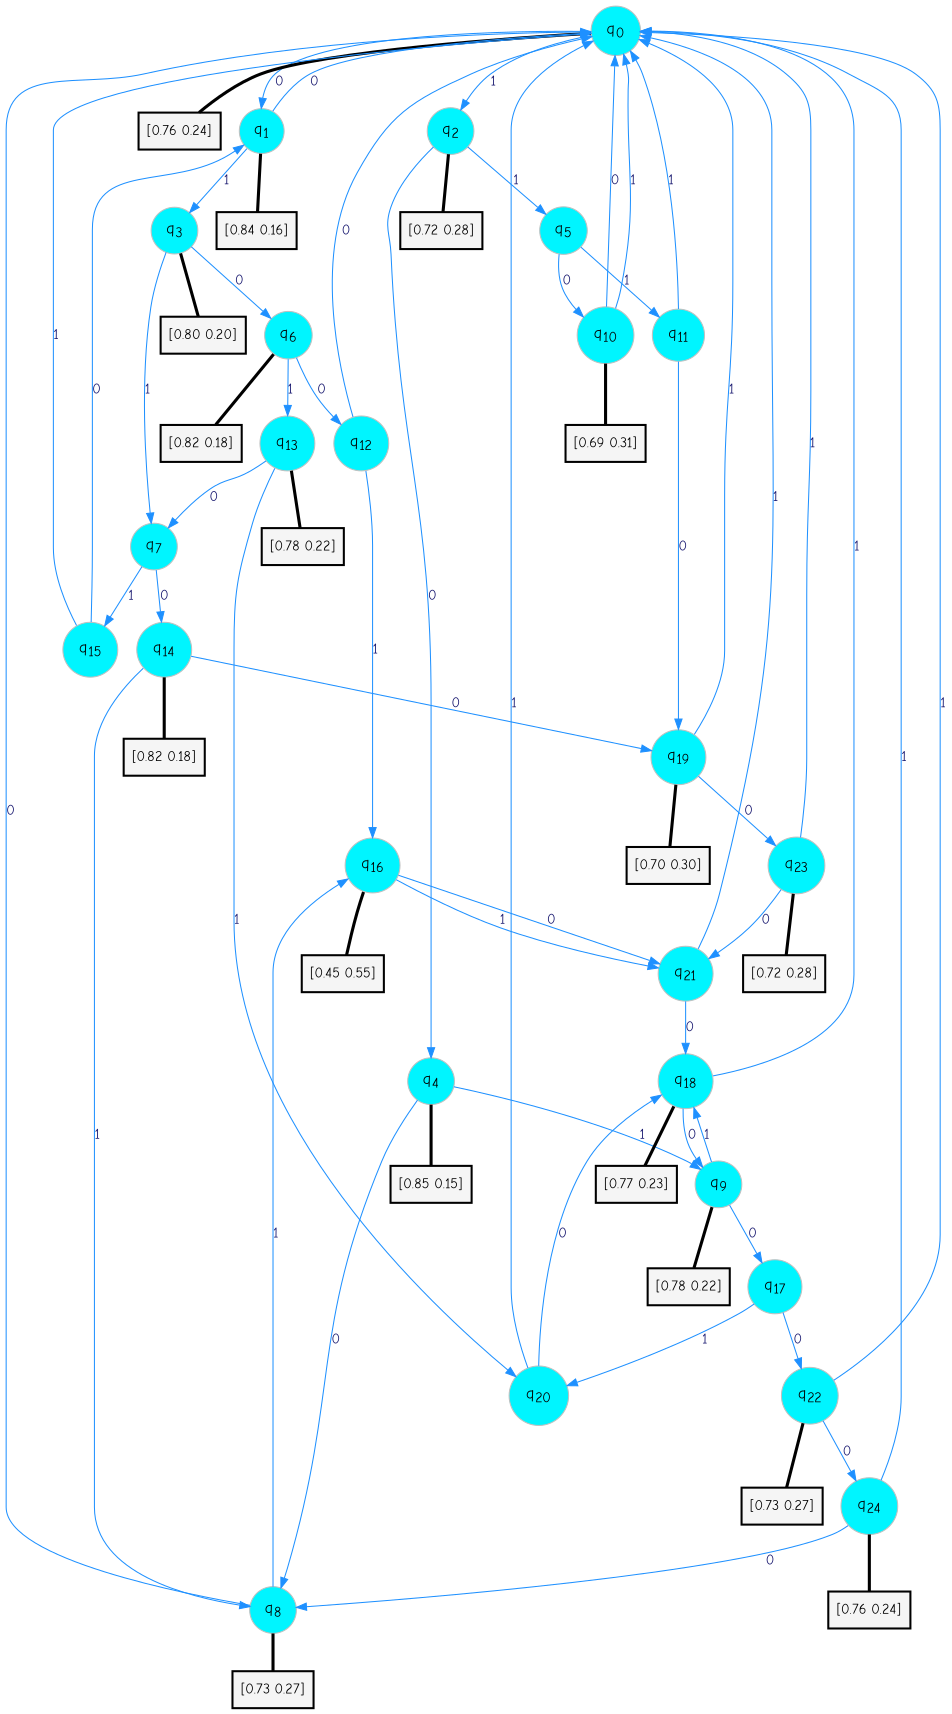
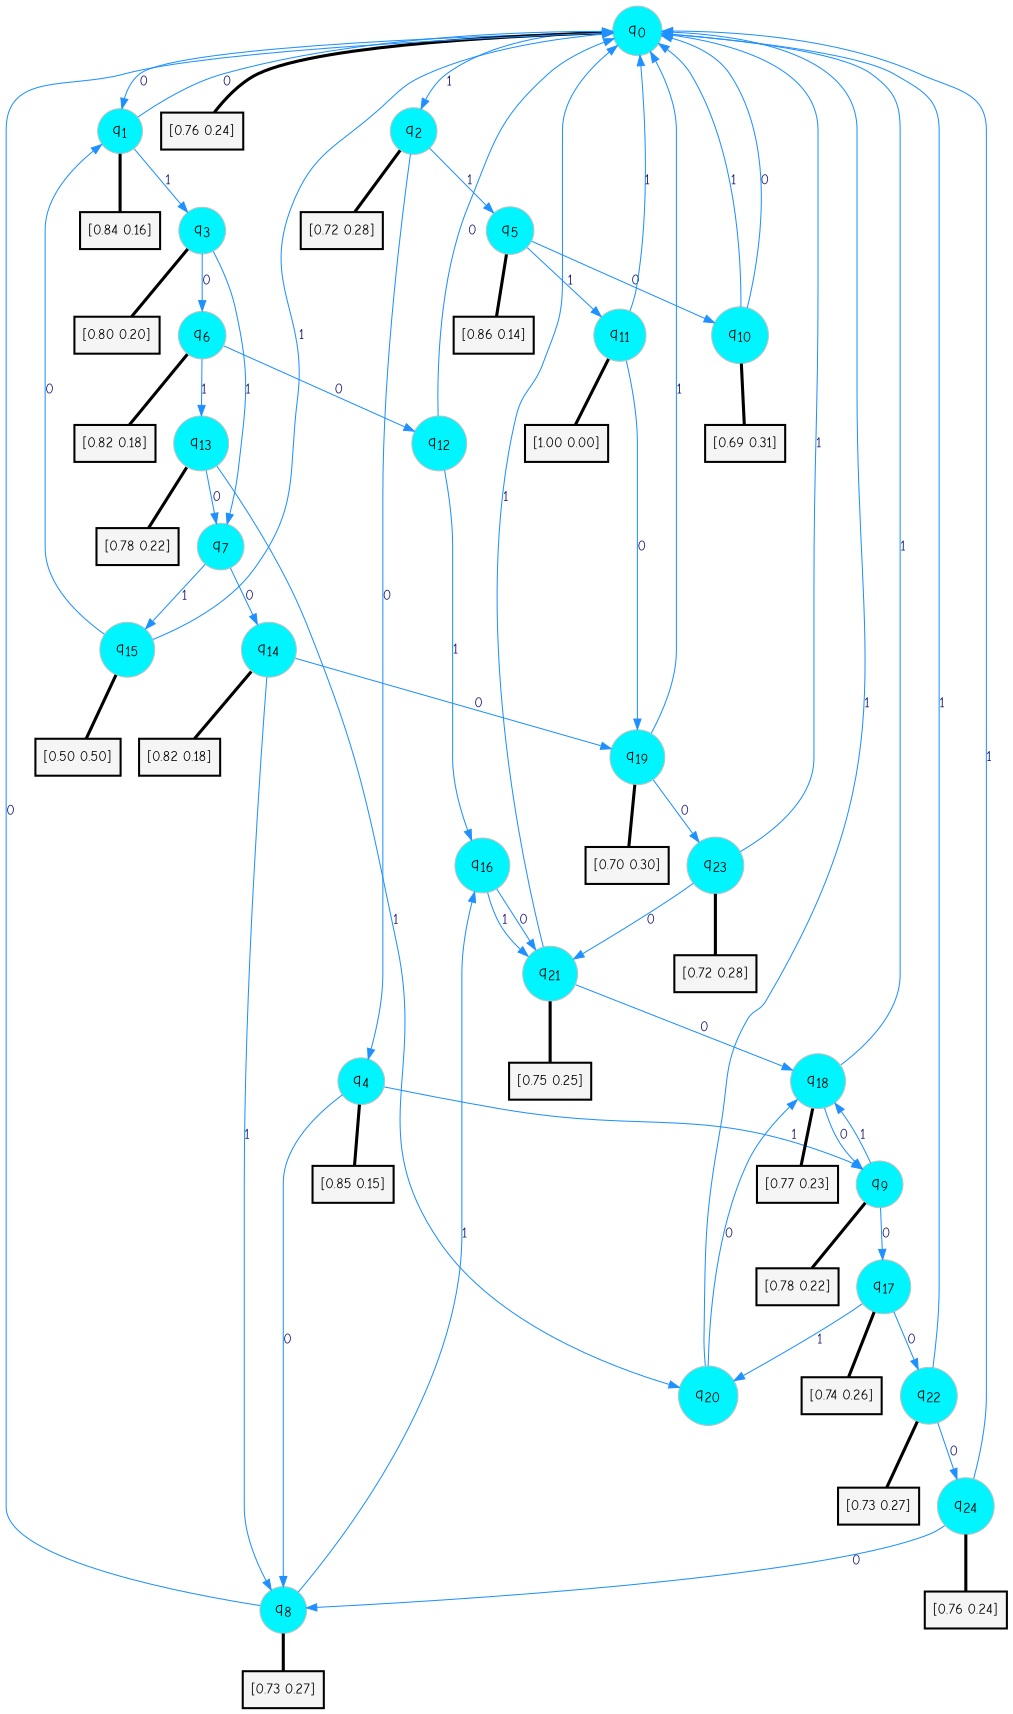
none -> (494, 335)
none -> (567, 443)
none -> (78, 757)
(343, 974) -> none
none -> (550, 1081)
none -> (842, 1396)
